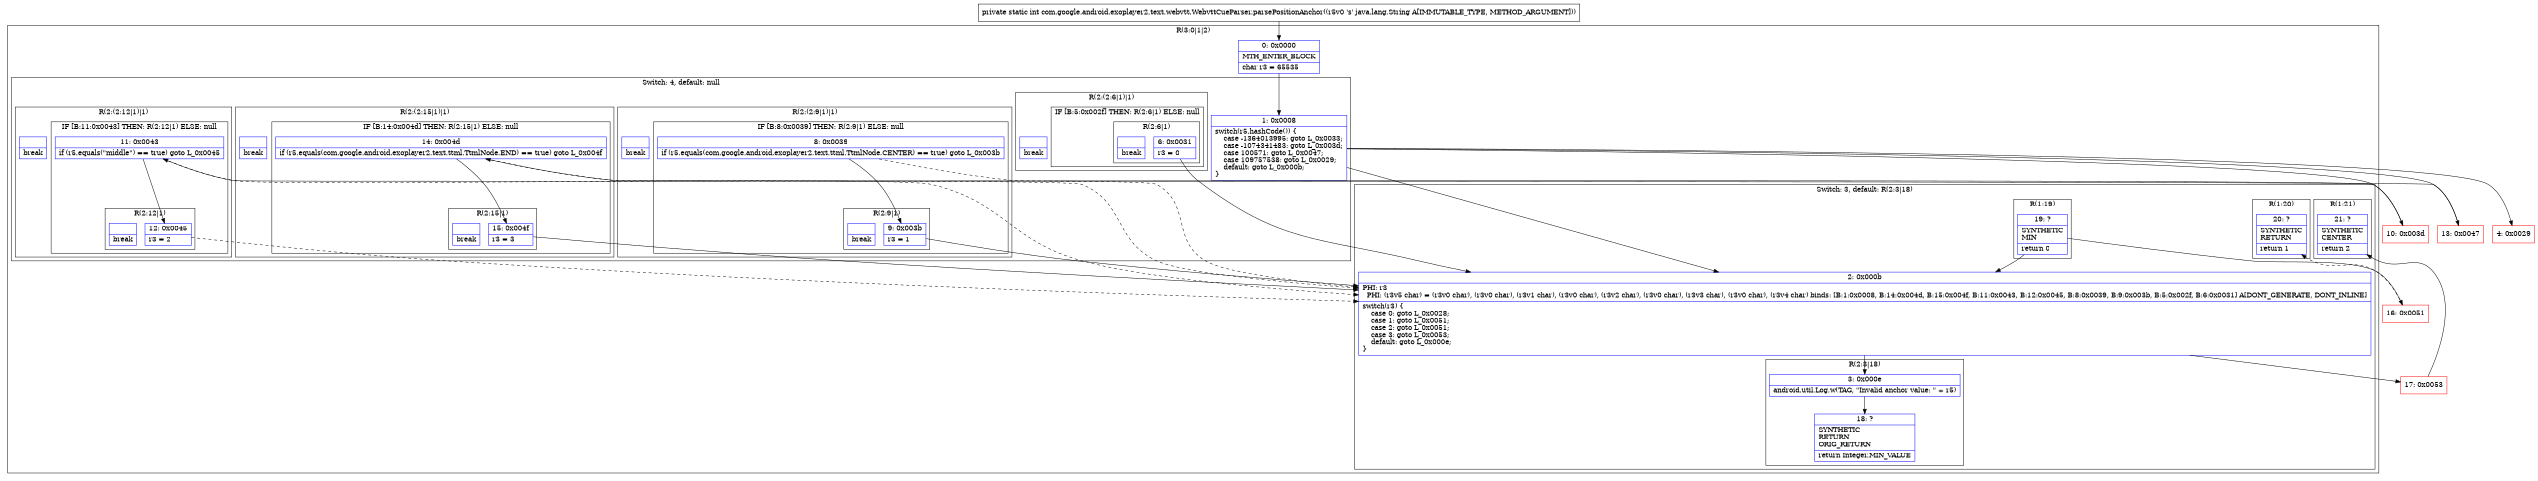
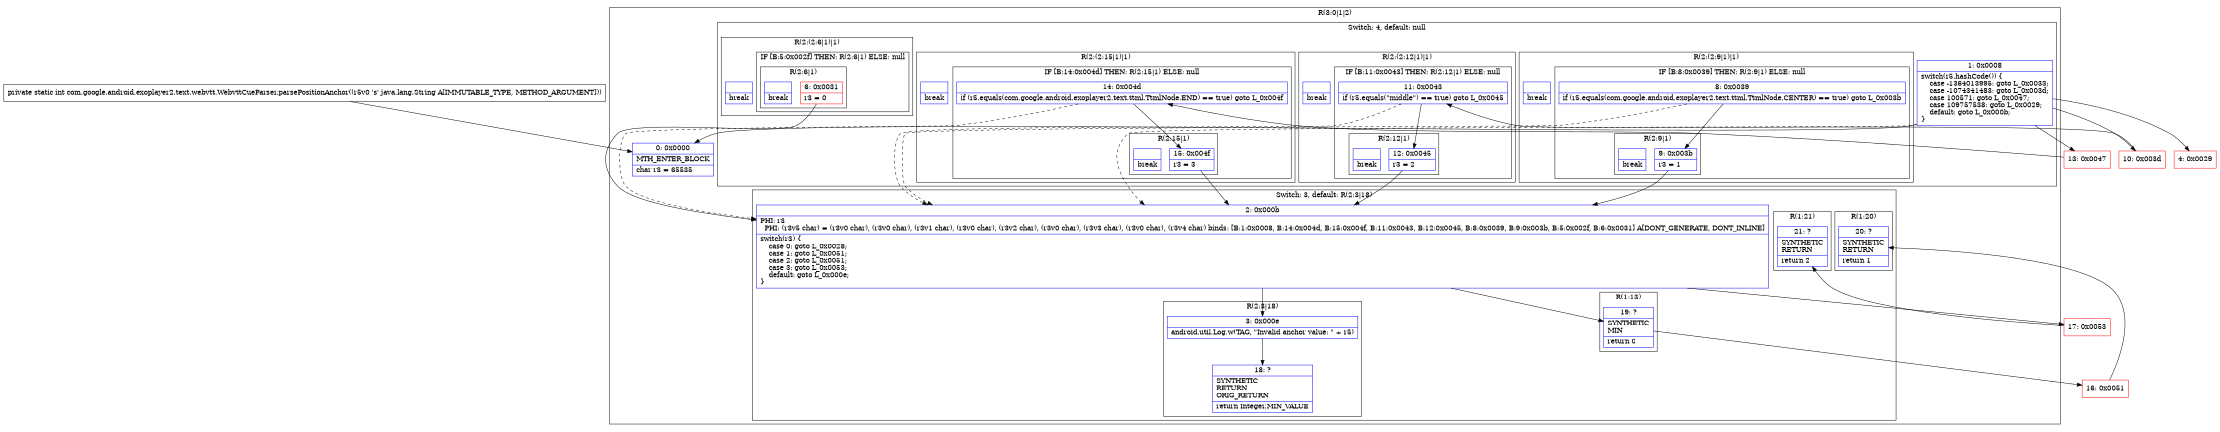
(1279, 92) -> (1307, 128)
(1175, 148) -> (822, 93)
(2042, 205) -> (1629, 298)
(1530, 219) -> (1483, 128)
(2337, 238) -> (1797, 250)
(2013, 263) -> (1525, 304)
(2362, 266) -> (2053, 265)
(772, 279) -> (1374, 193)
